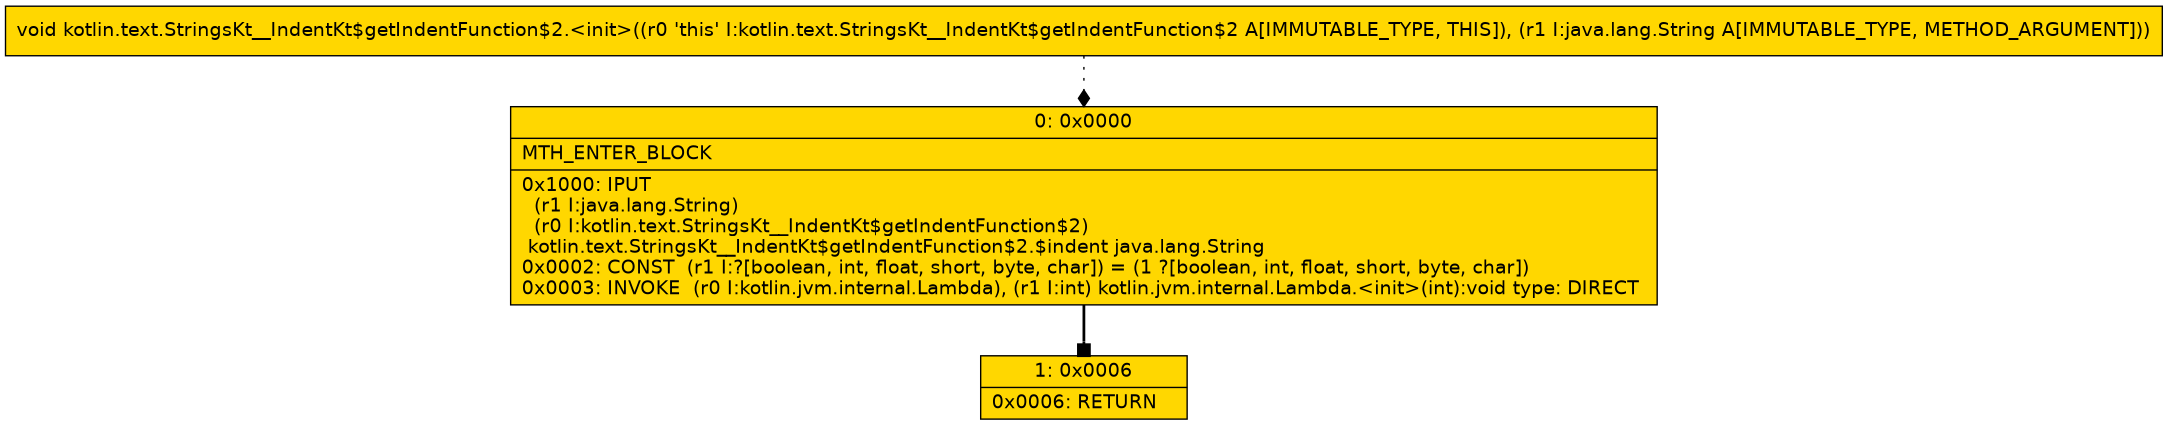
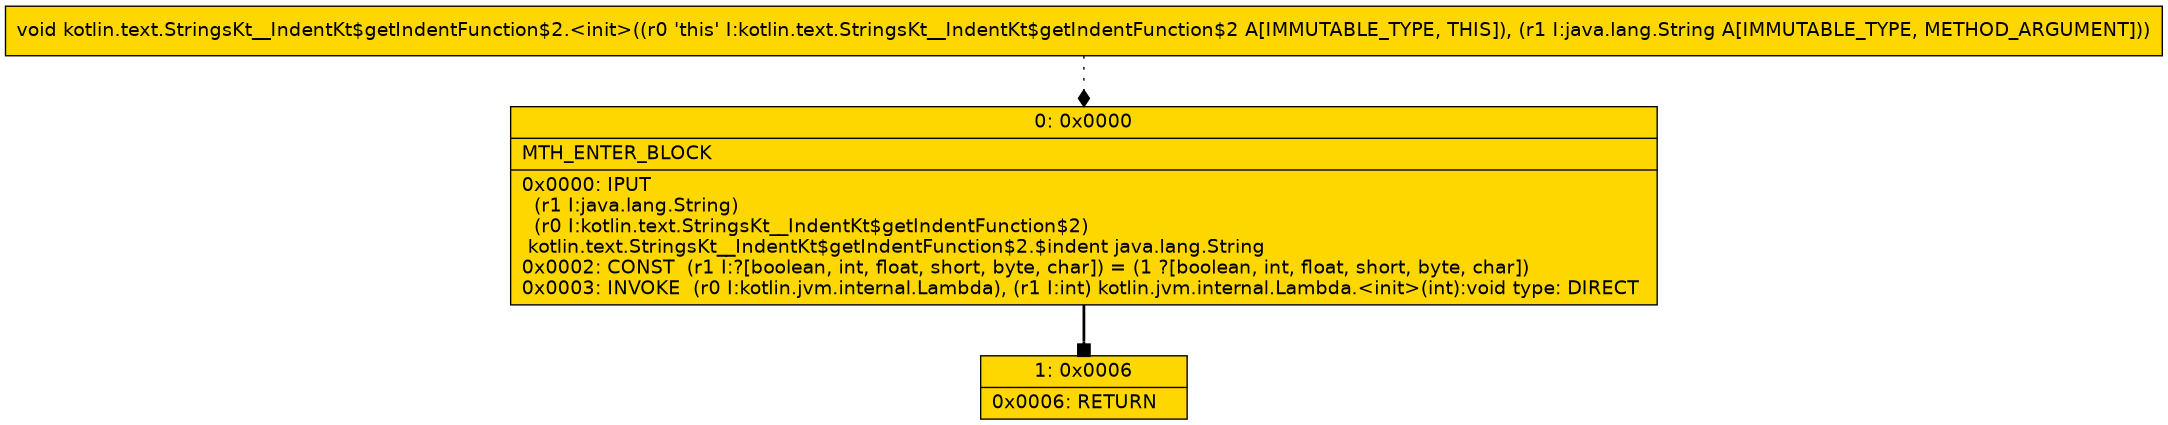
(593, 185) -> (593, 185)
